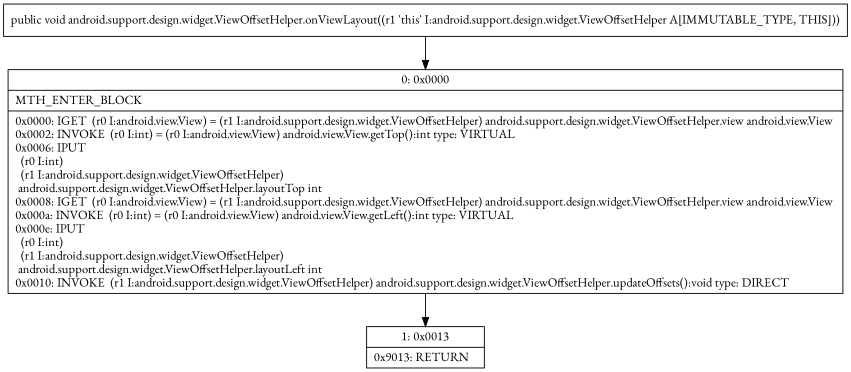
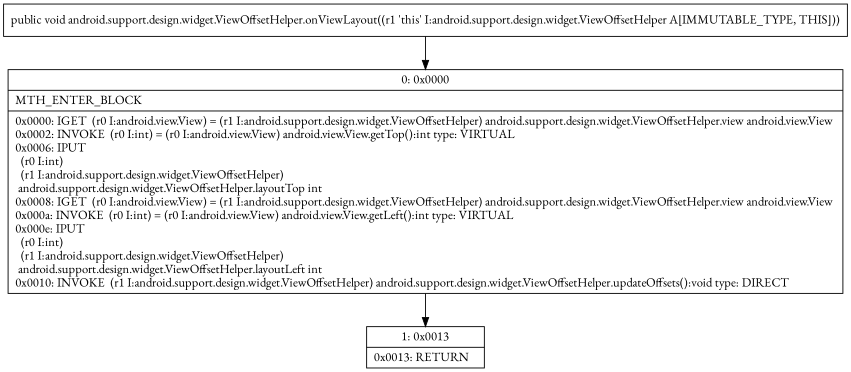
(425, 357) -> (425, 357)
